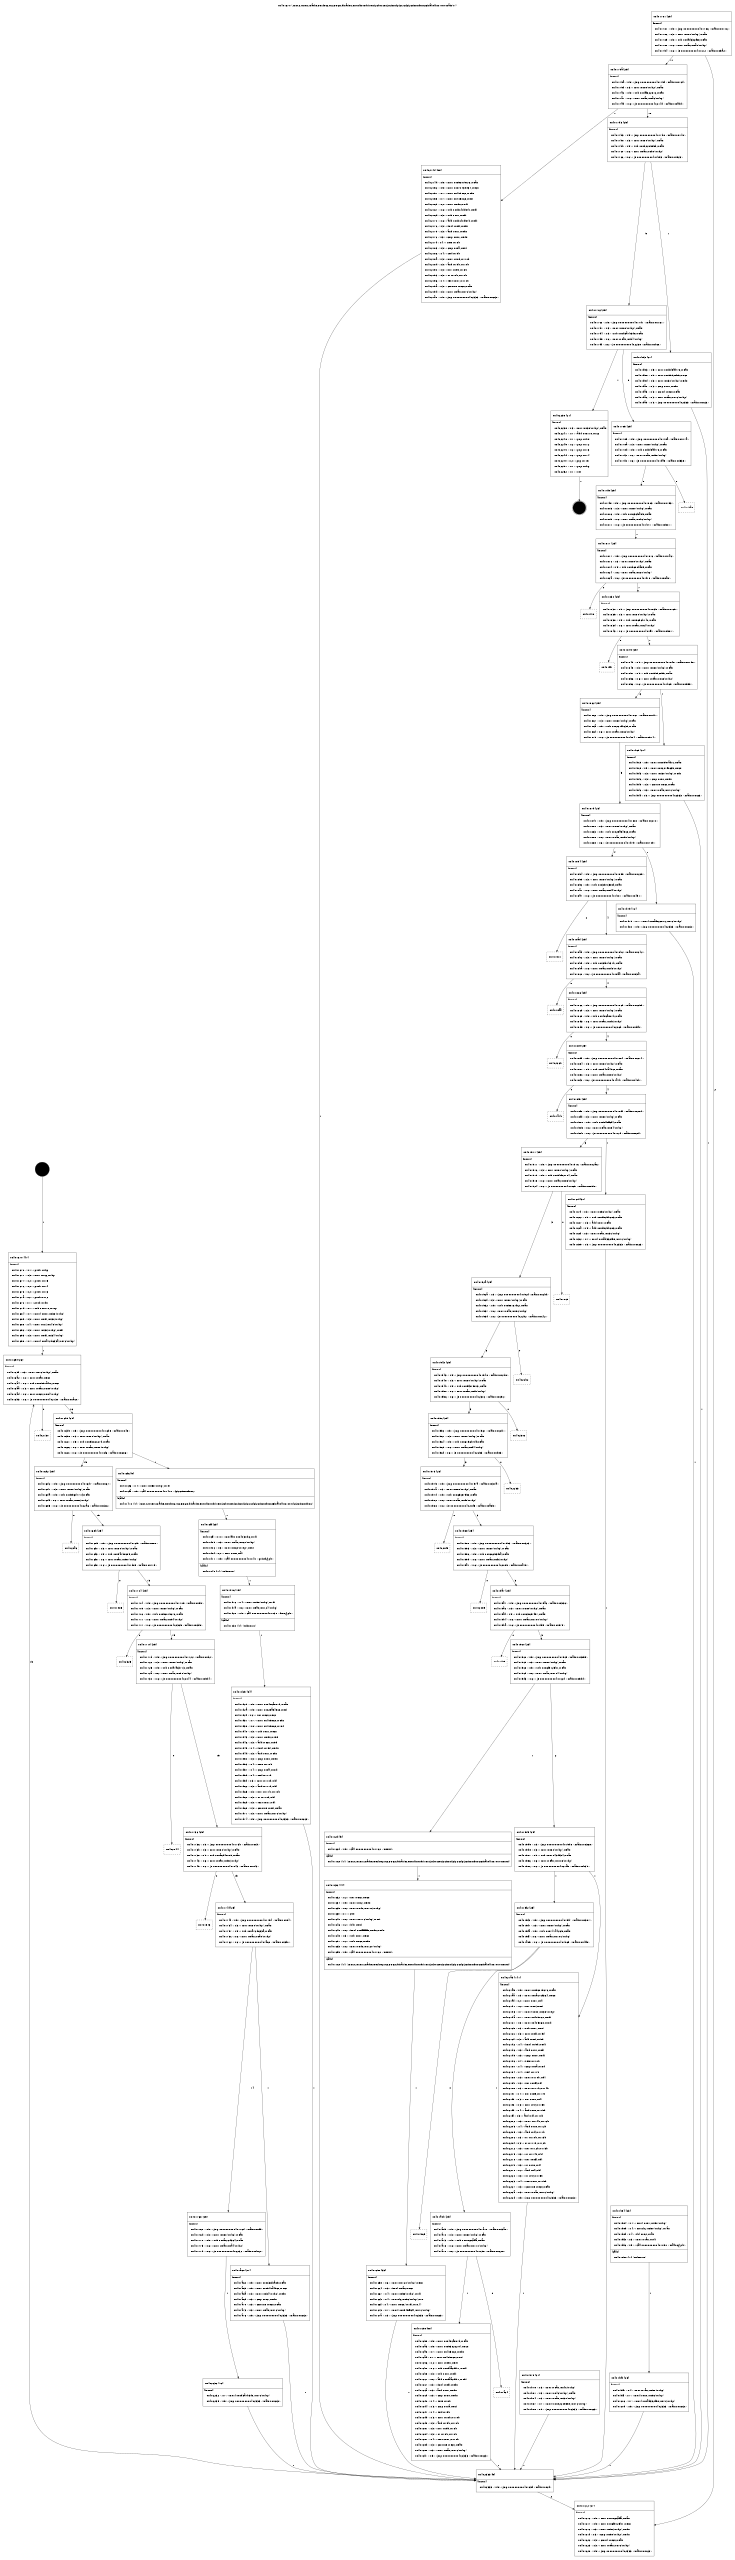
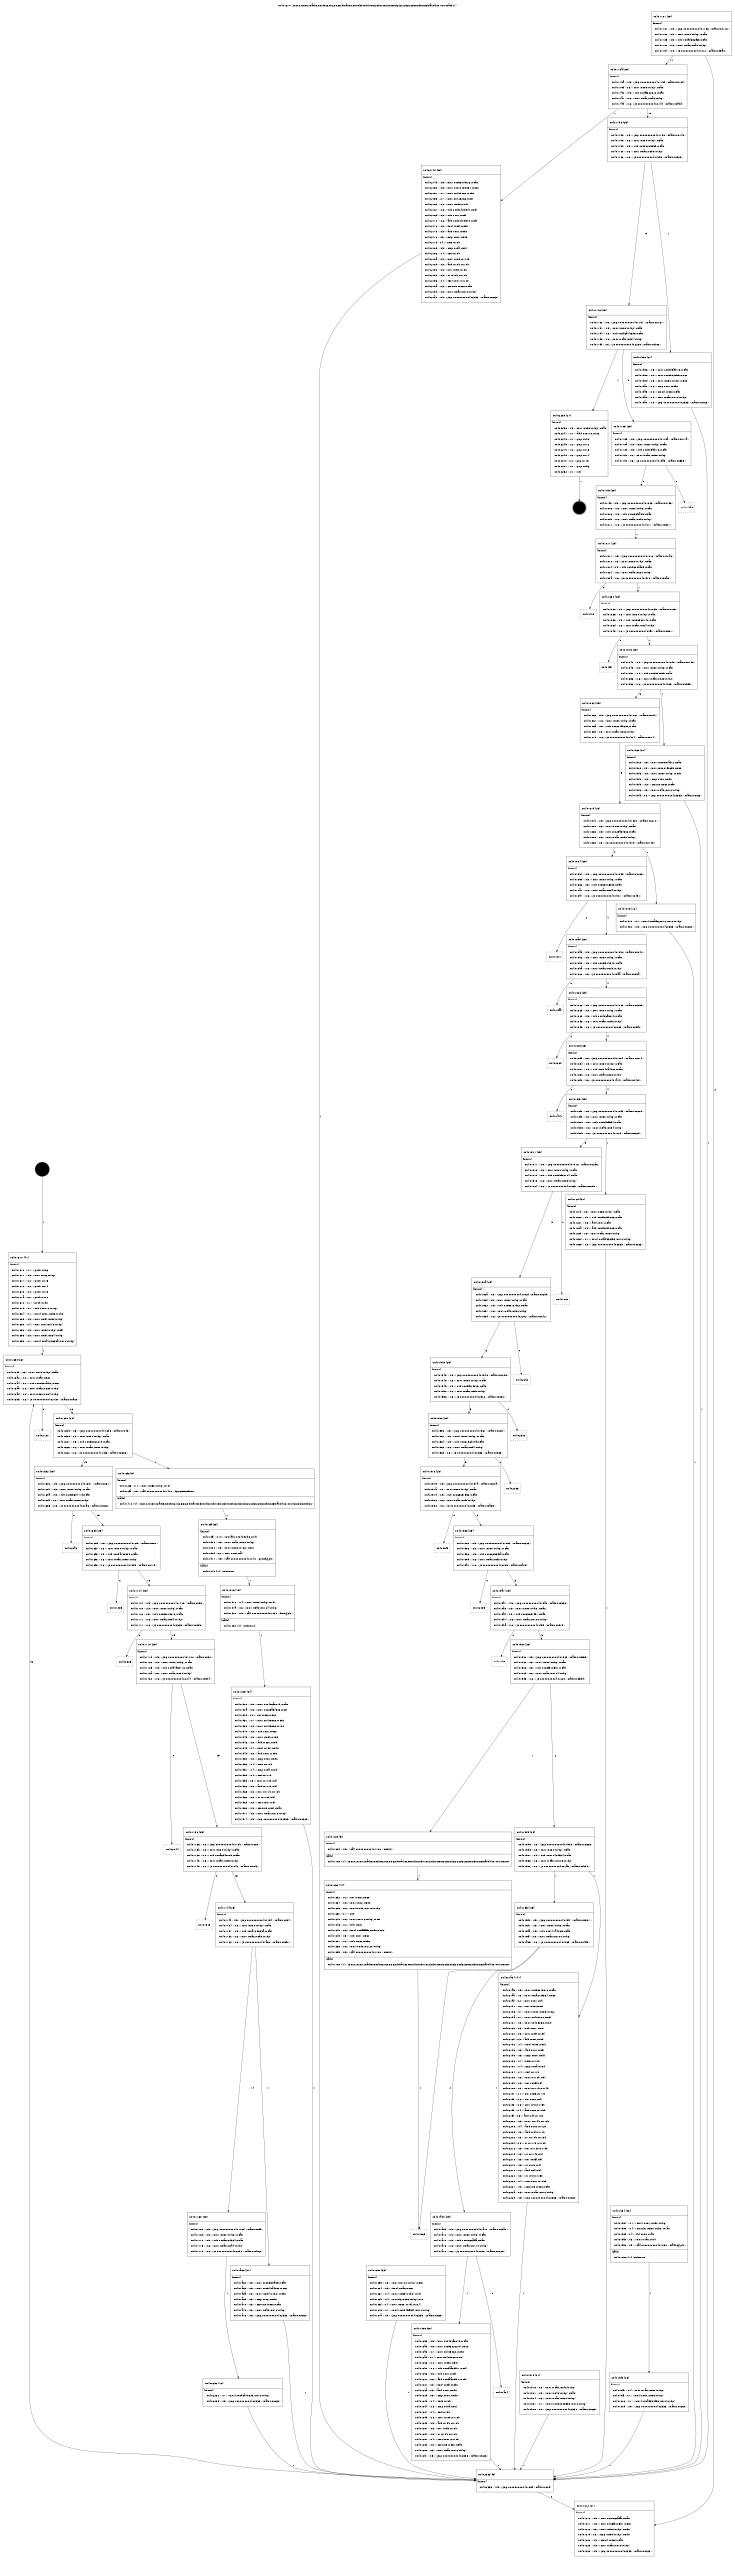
(410, 2117) -> (418, 2099)
